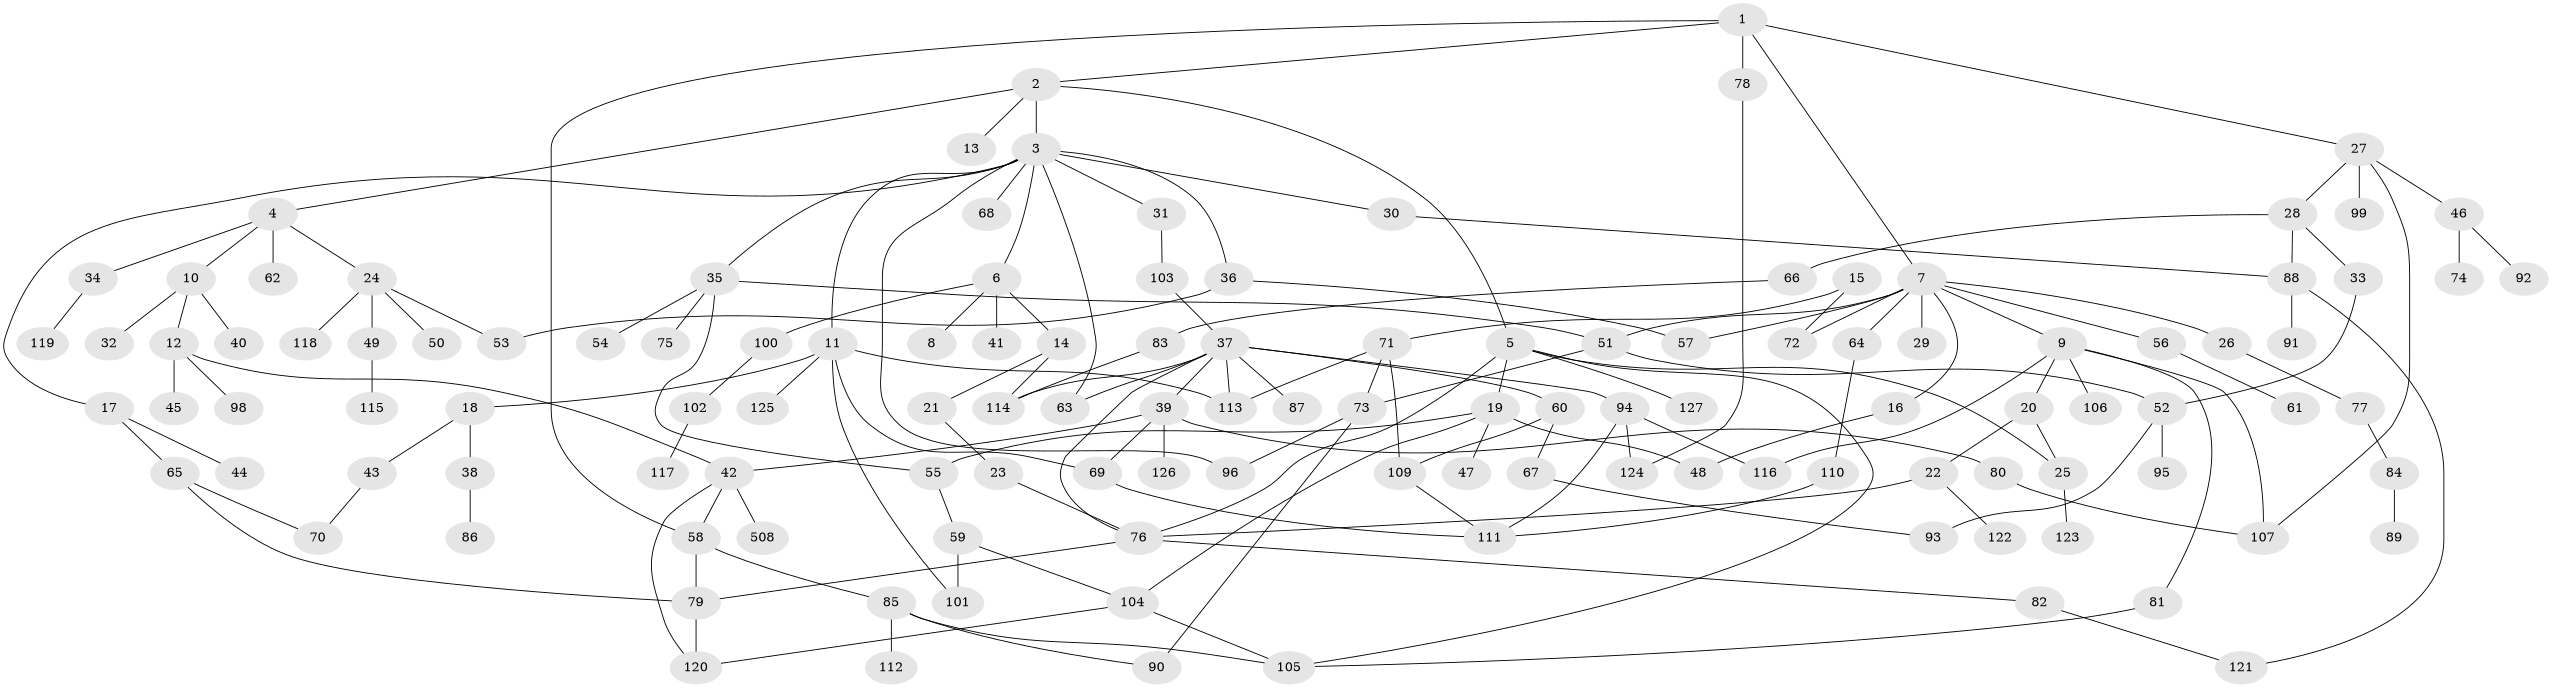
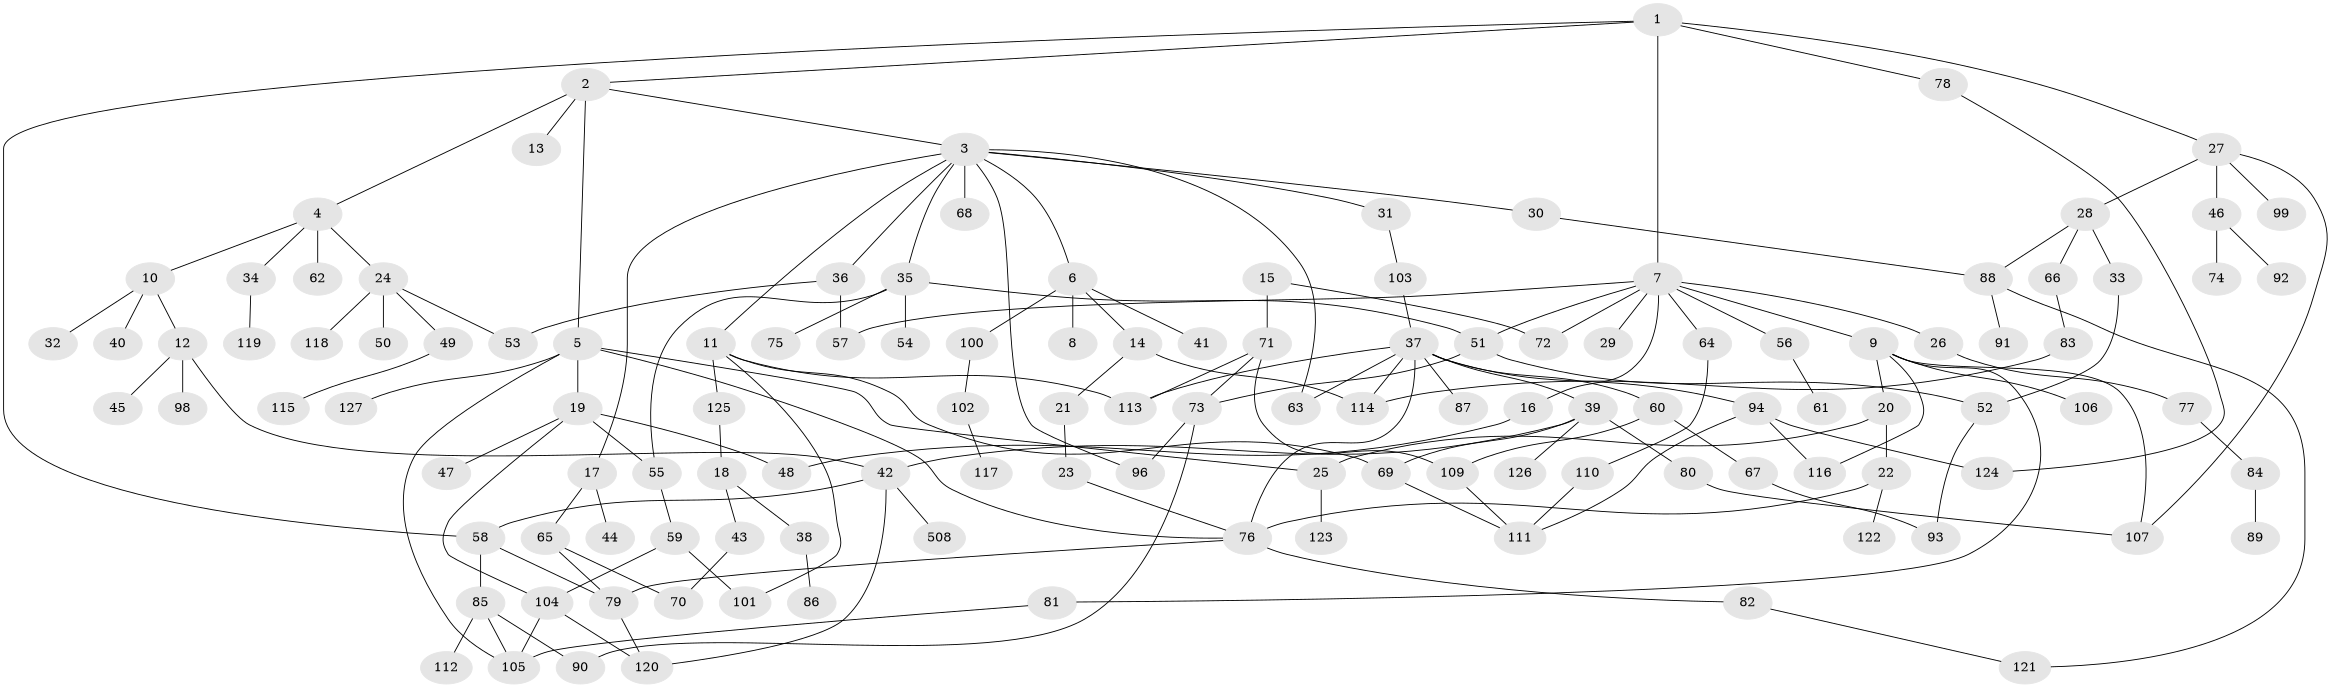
(648, 392) -> (720, 439)
(2162, 473) -> none
